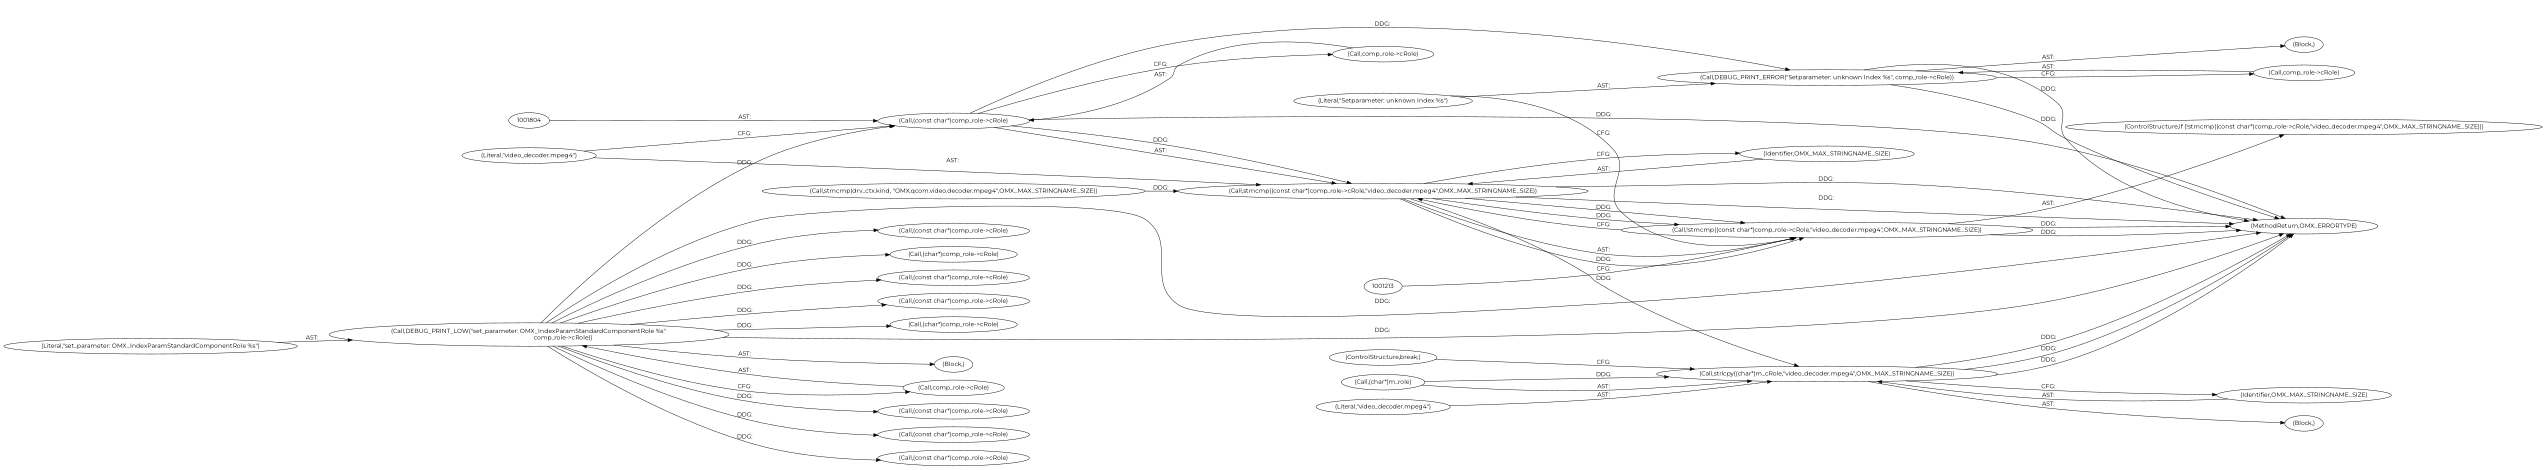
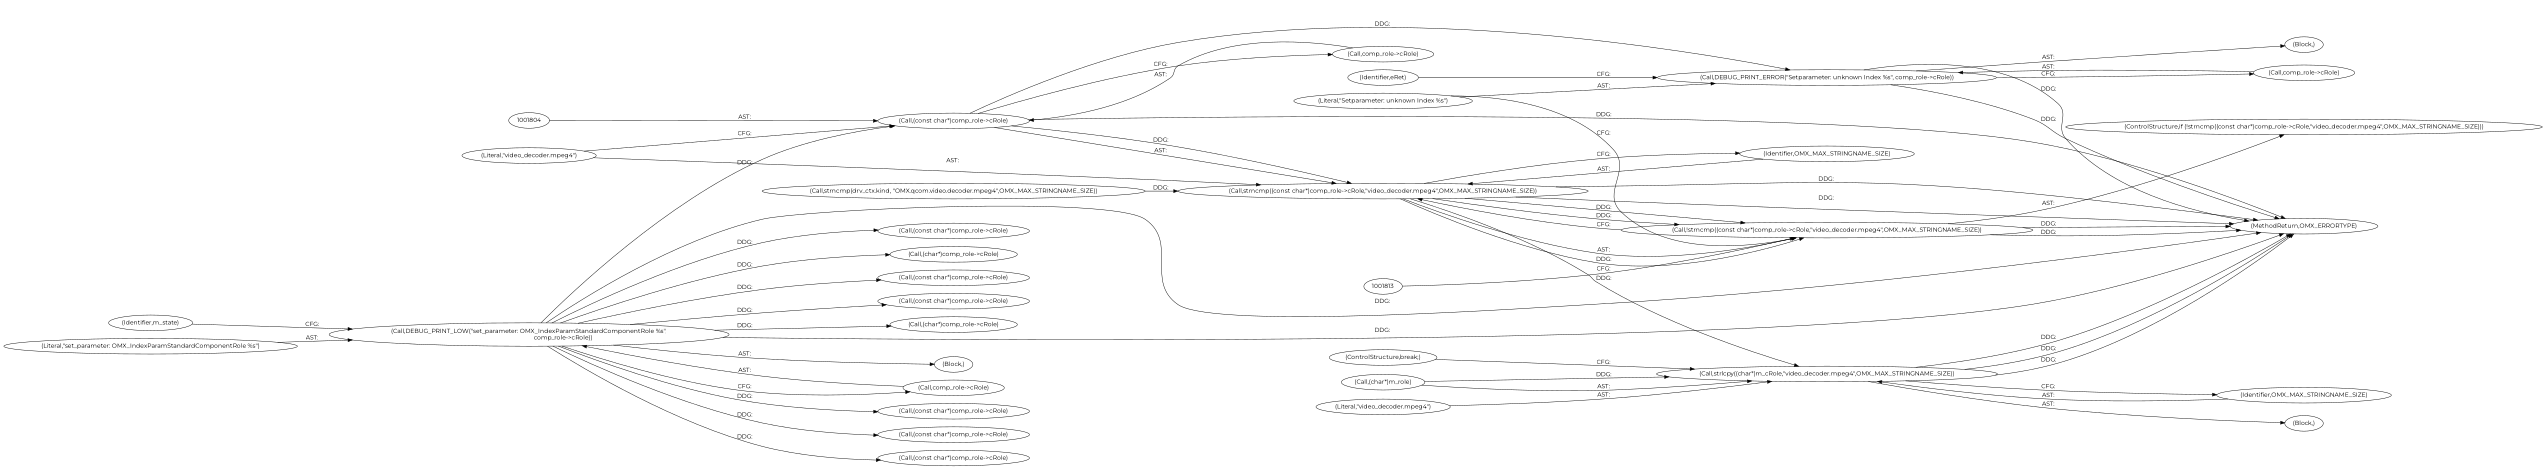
none -> (1383, 78)
(1383, 286) -> (1383, 286)
none -> (151, 323)
